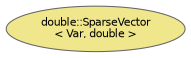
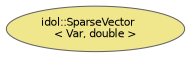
(96, 29) -> (96, 29)
